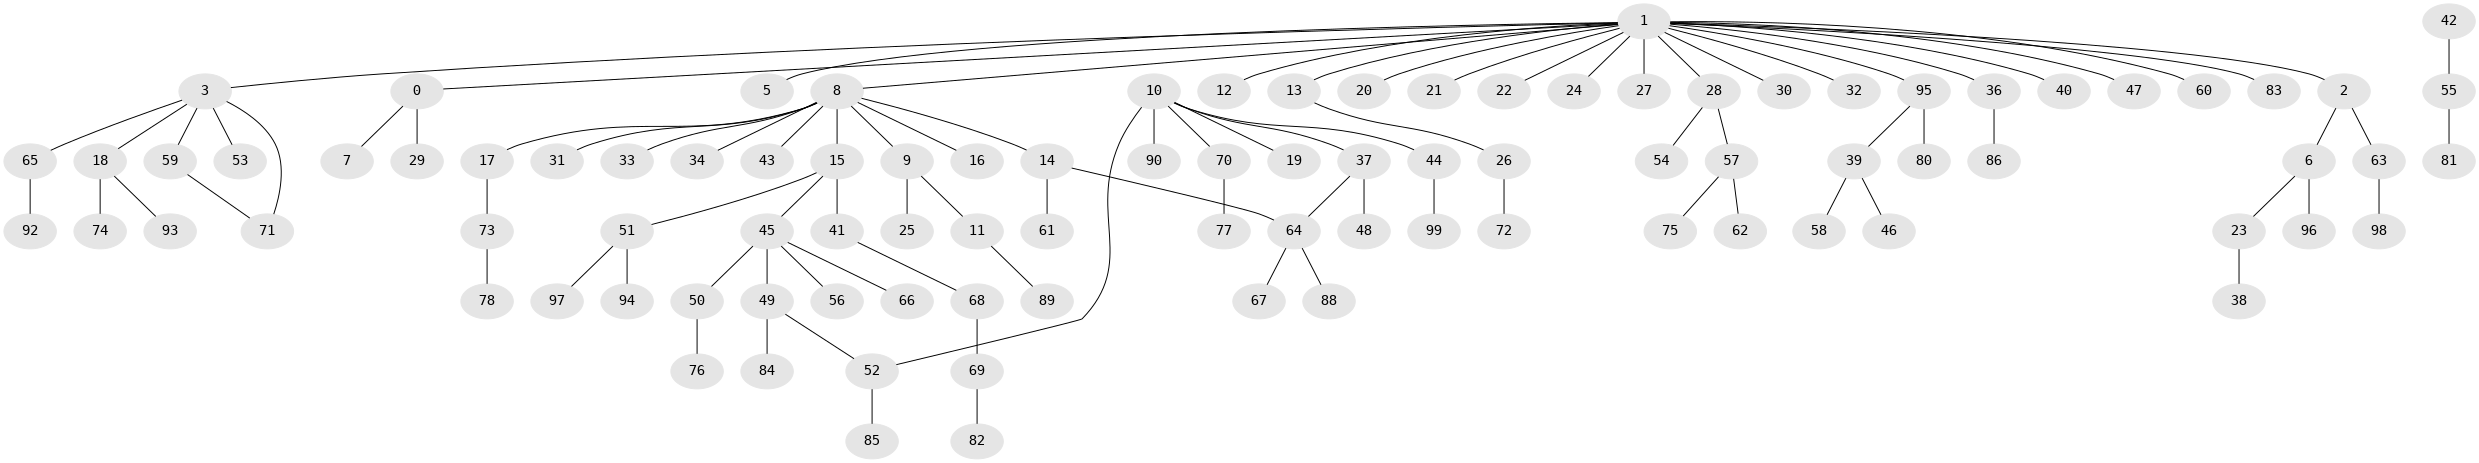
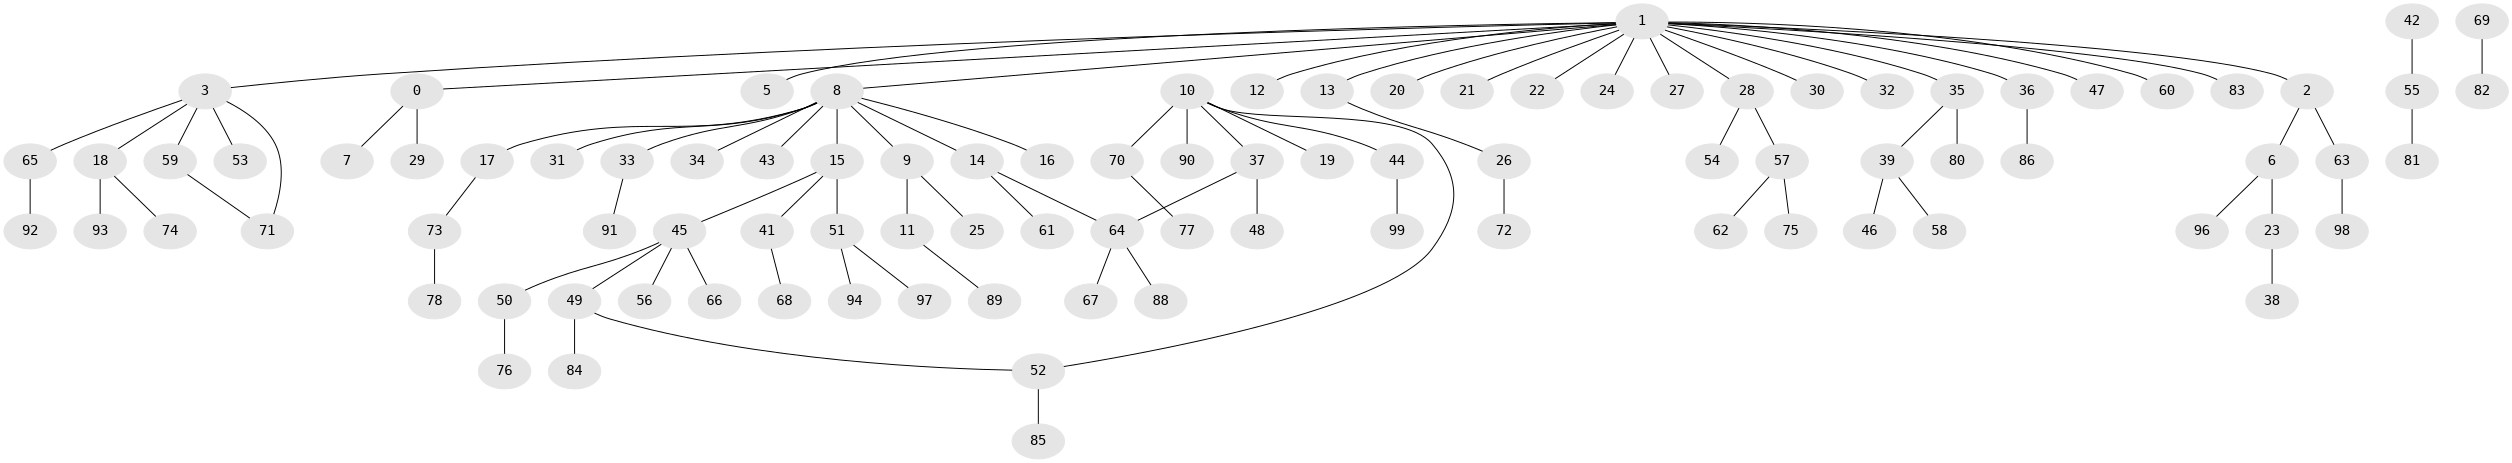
(1924, 91) -> (1957, 91)
(2064, 91) -> none
none -> (610, 231)
(977, 336) -> none
